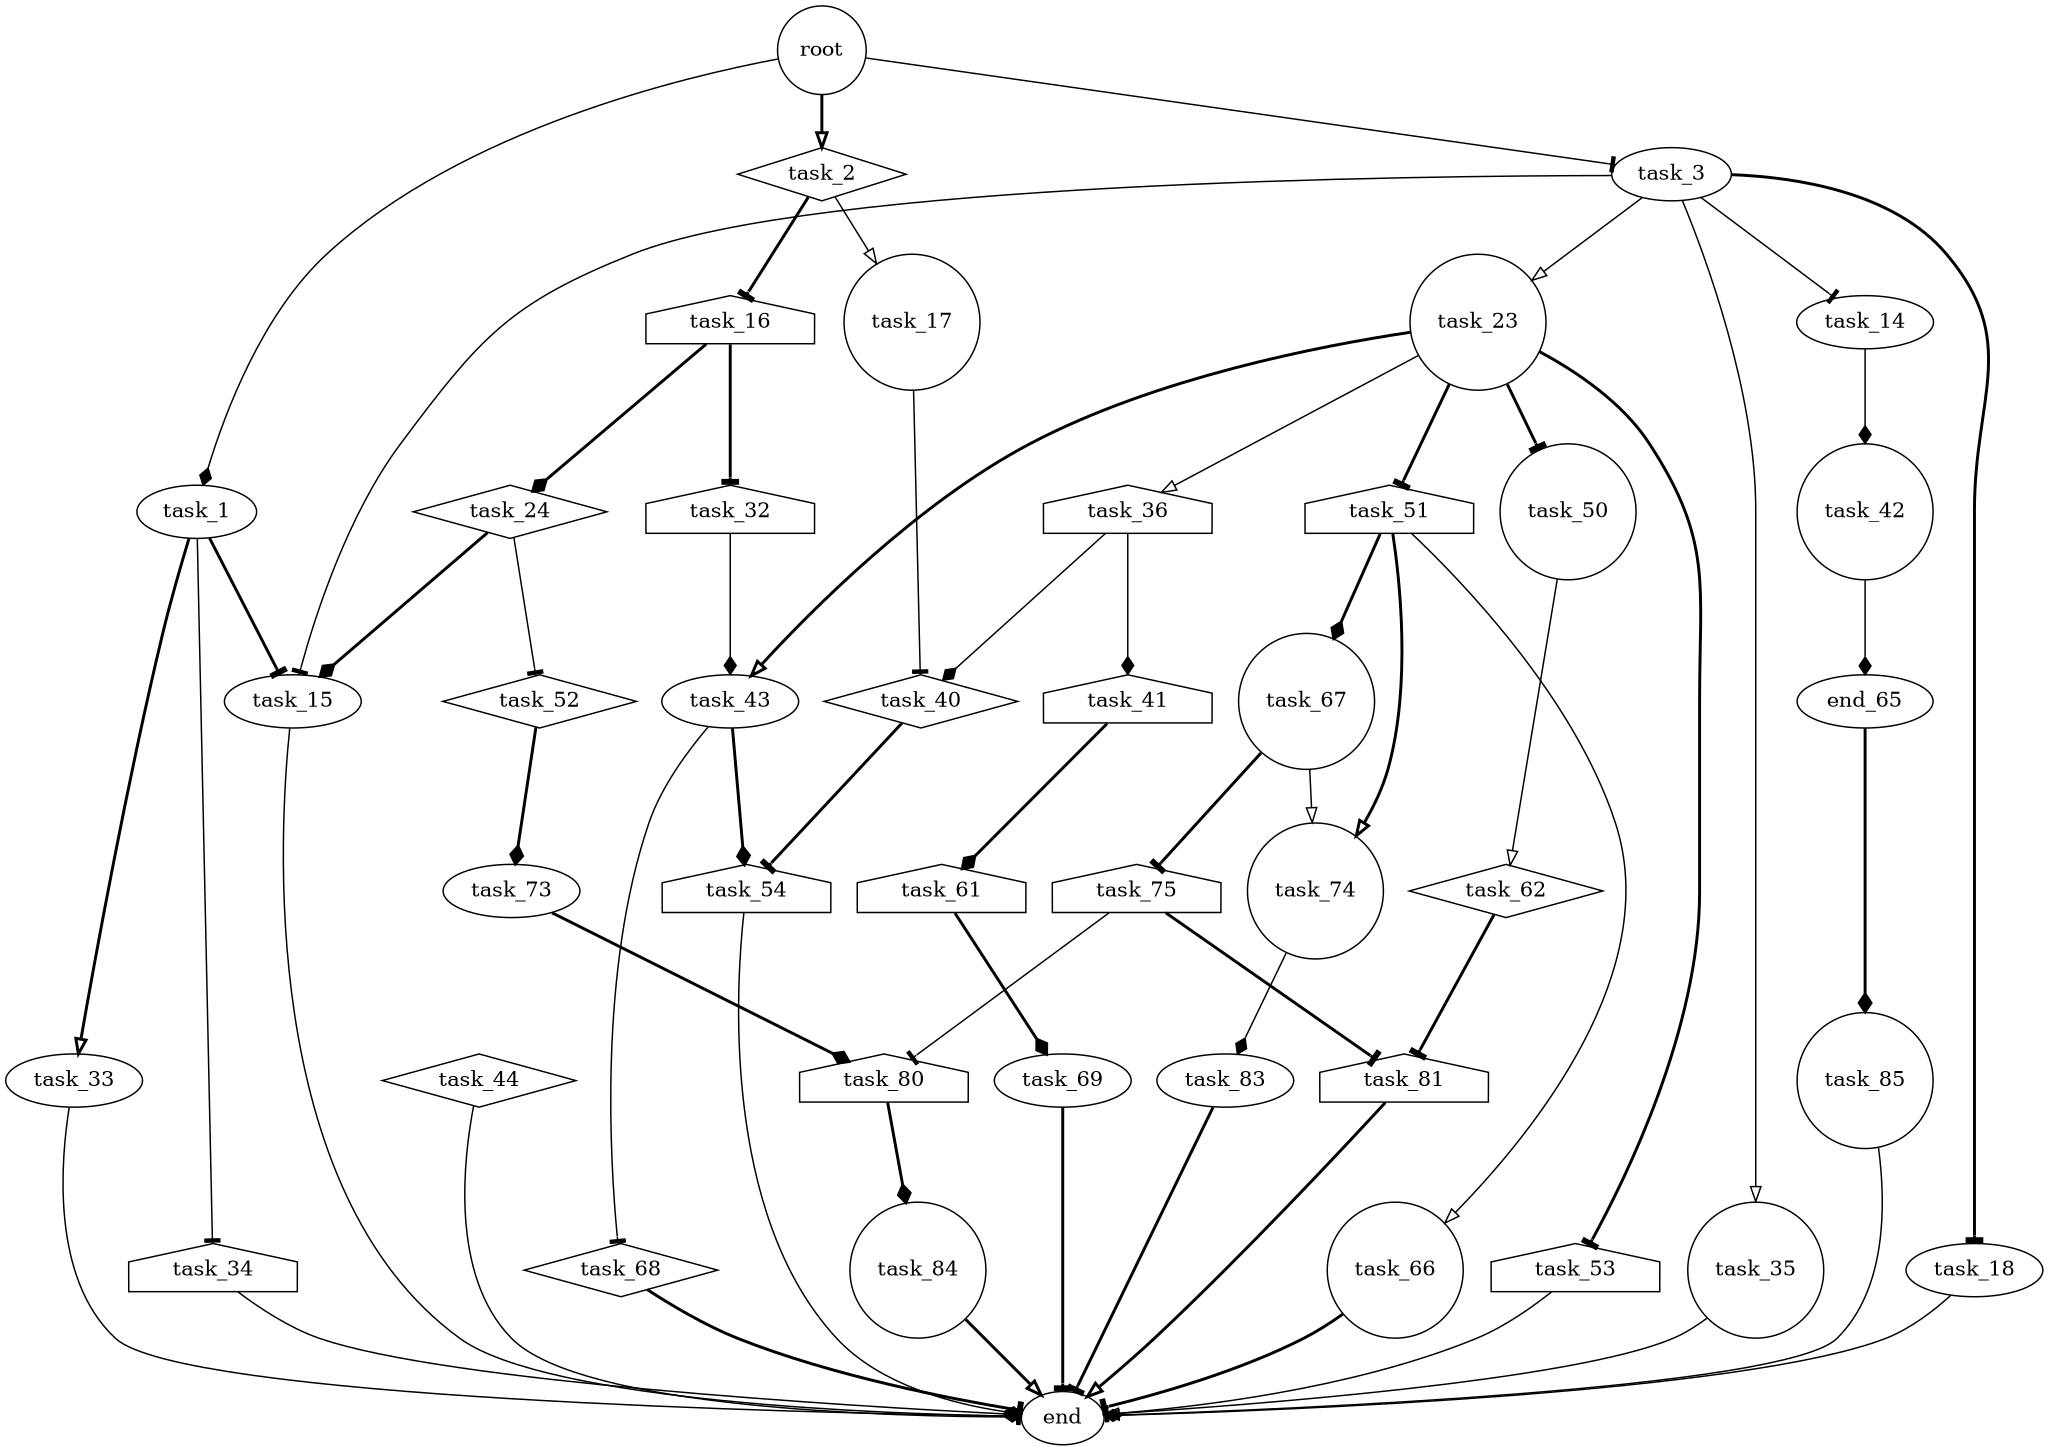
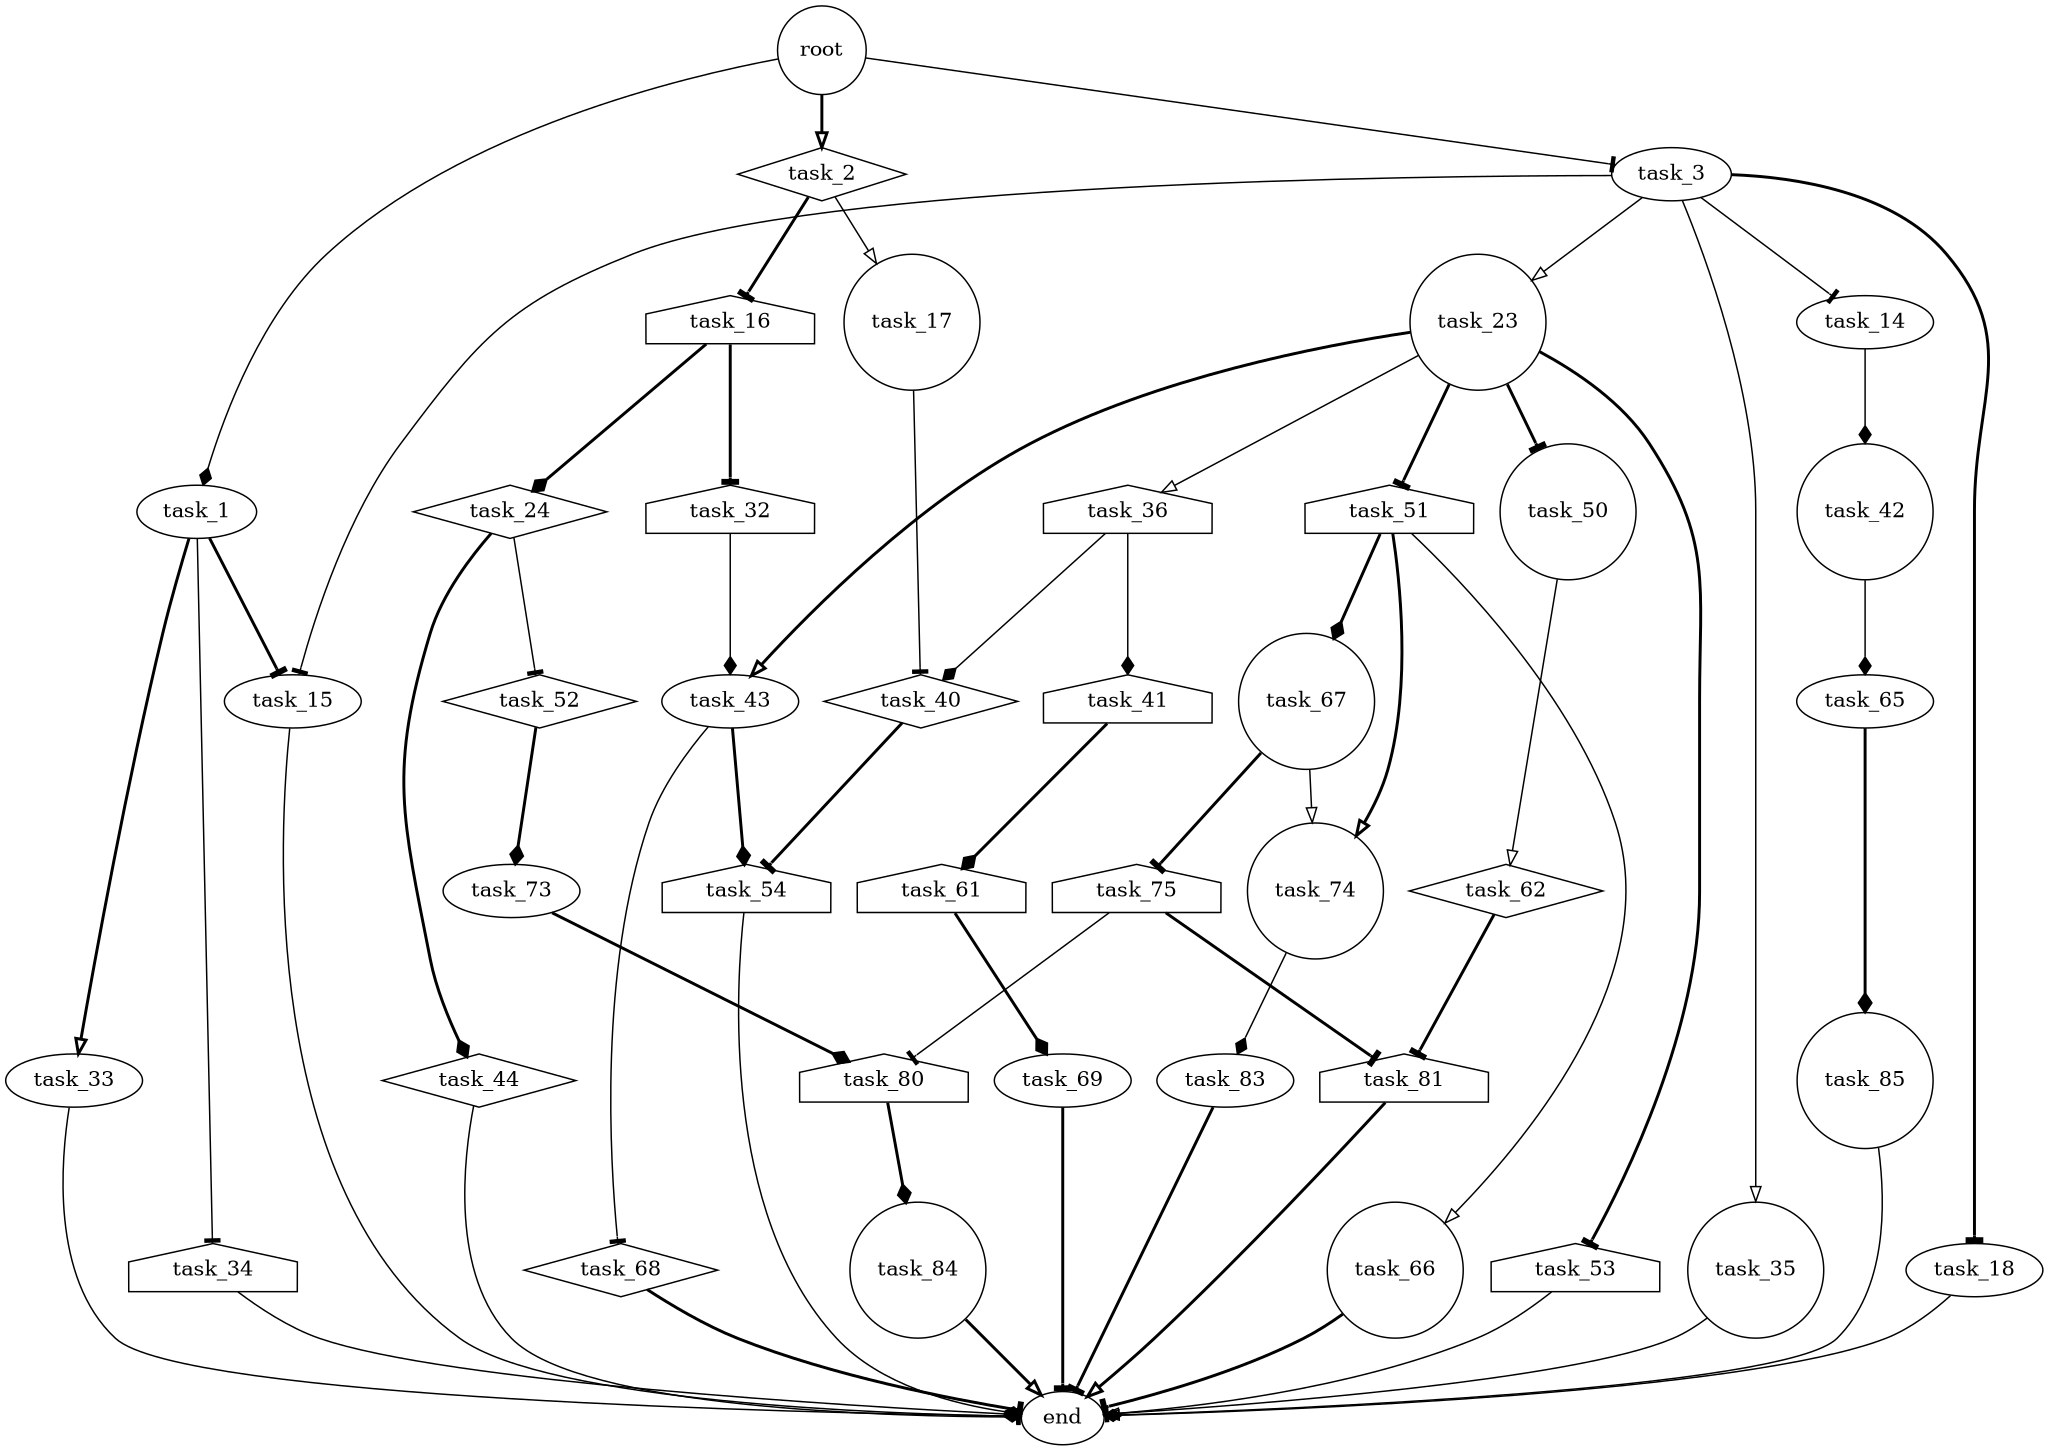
(411, 599) -> (404, 780)
(1865, 701) -> (1865, 701)
